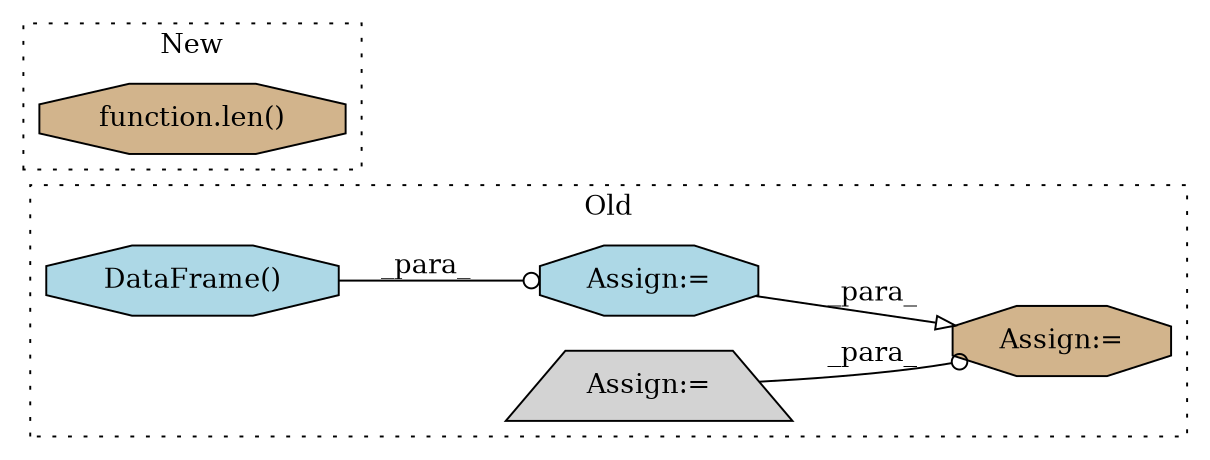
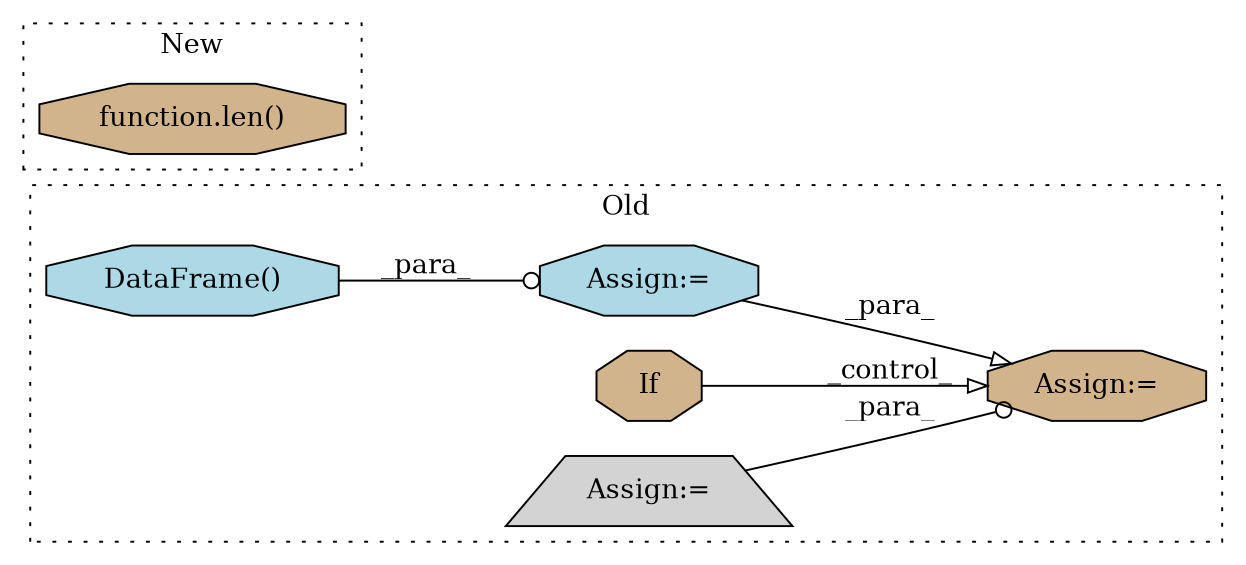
none -> (649, 386)
